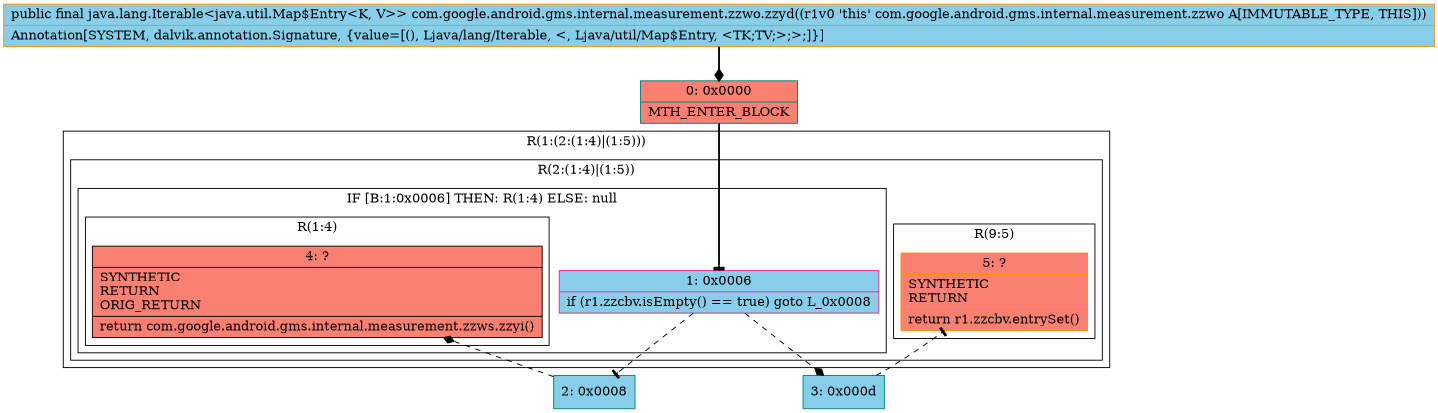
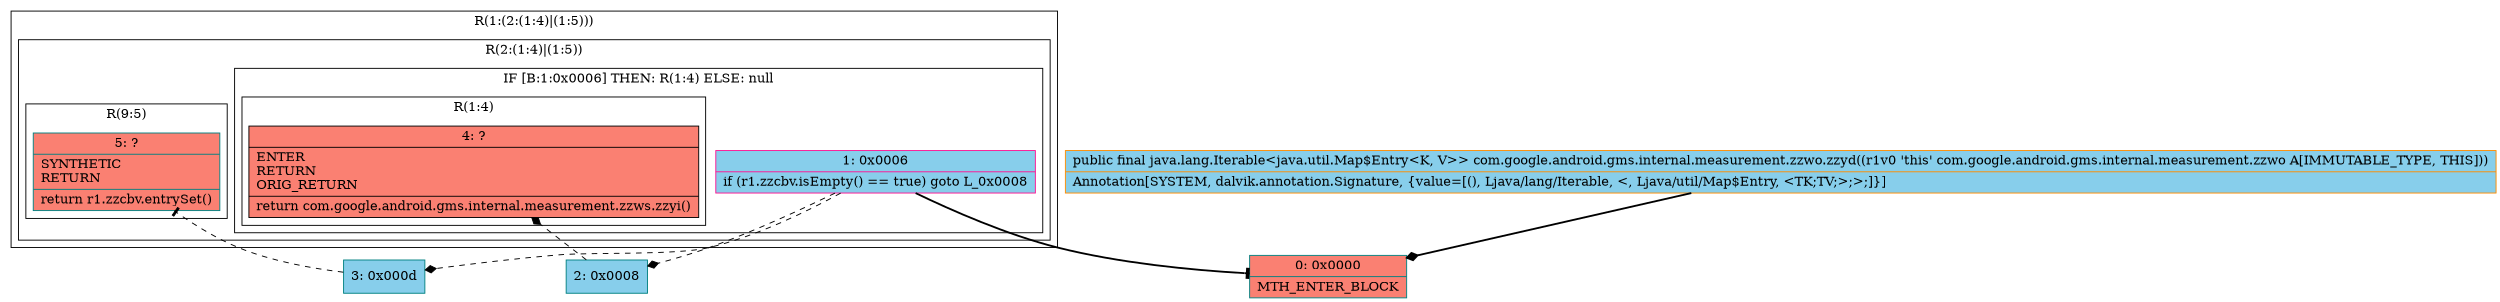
(719, 195) -> (1076, 252)
(140, 278) -> (281, 157)
(994, 292) -> (127, 172)
(656, 343) -> (748, 232)
